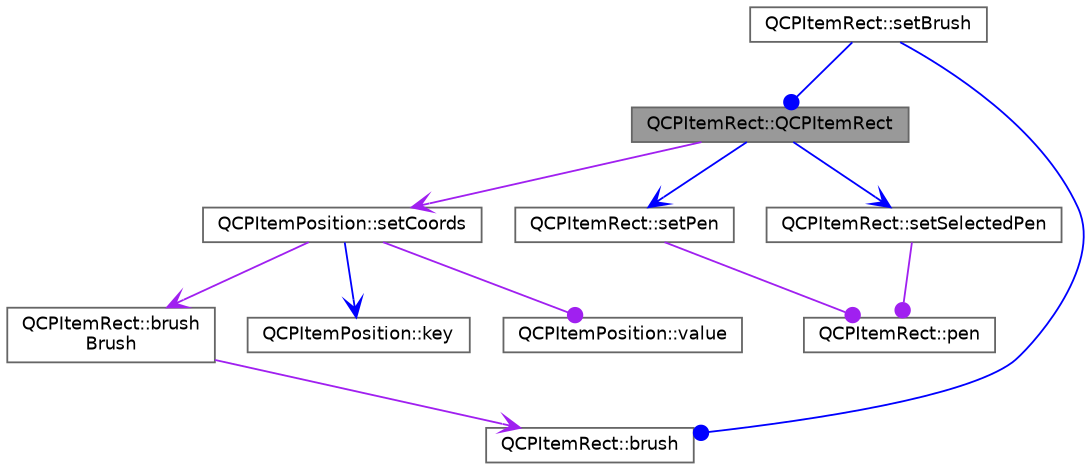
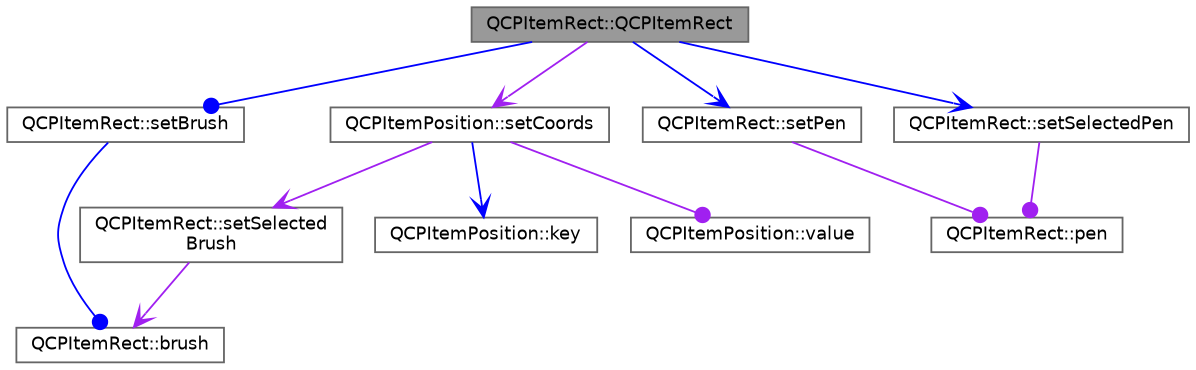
(825, 70) -> (375, 73)
(111, 335) -> (211, 235)
